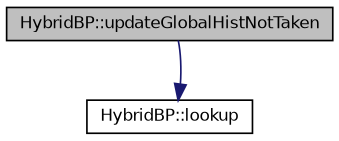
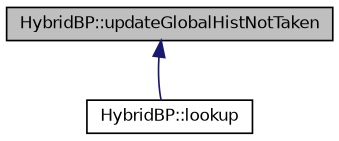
(181, 62) -> (159, 79)
